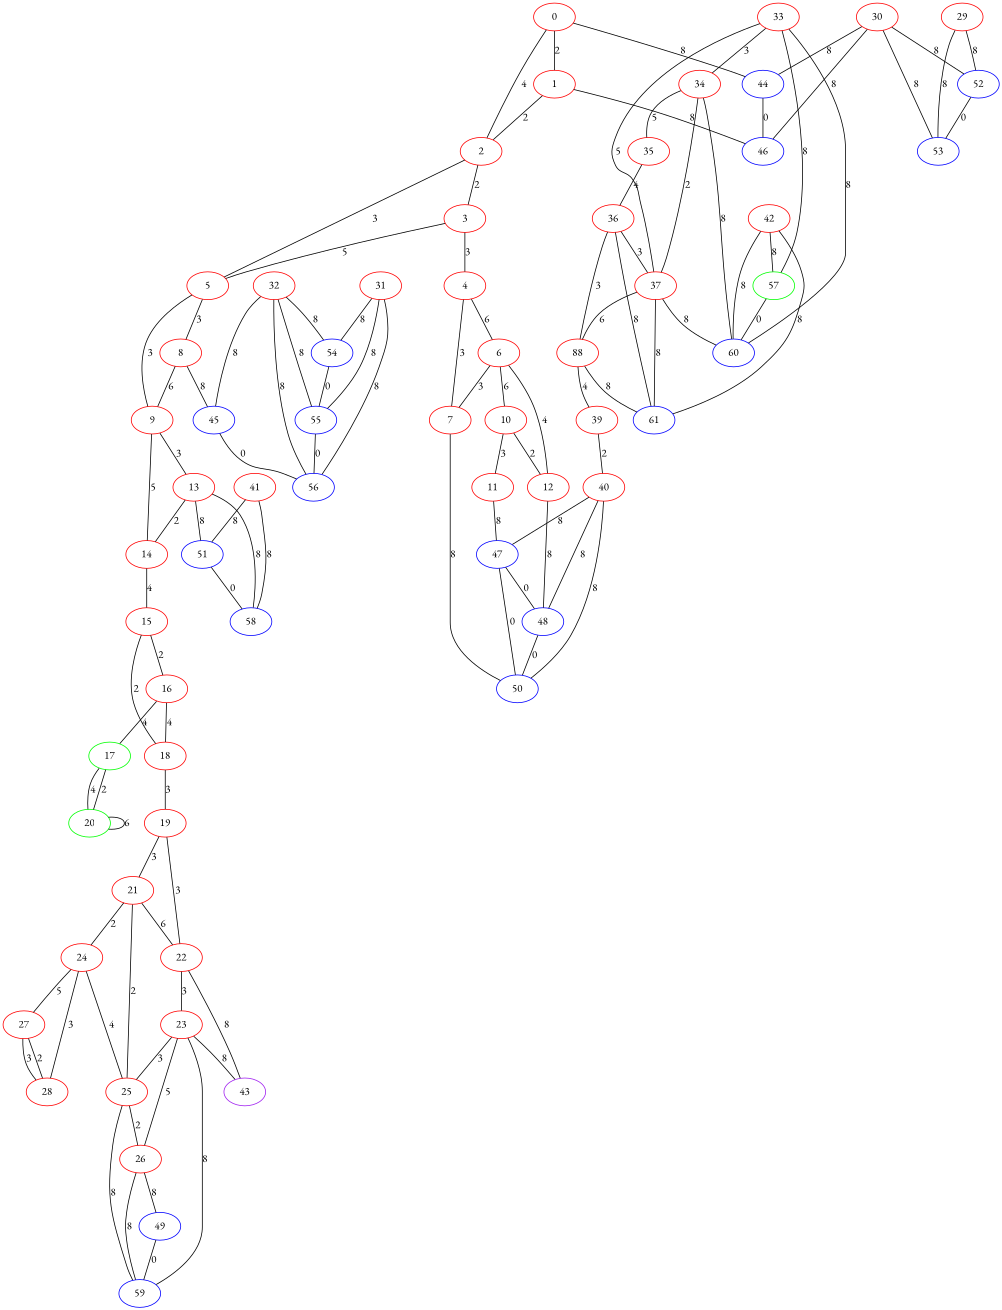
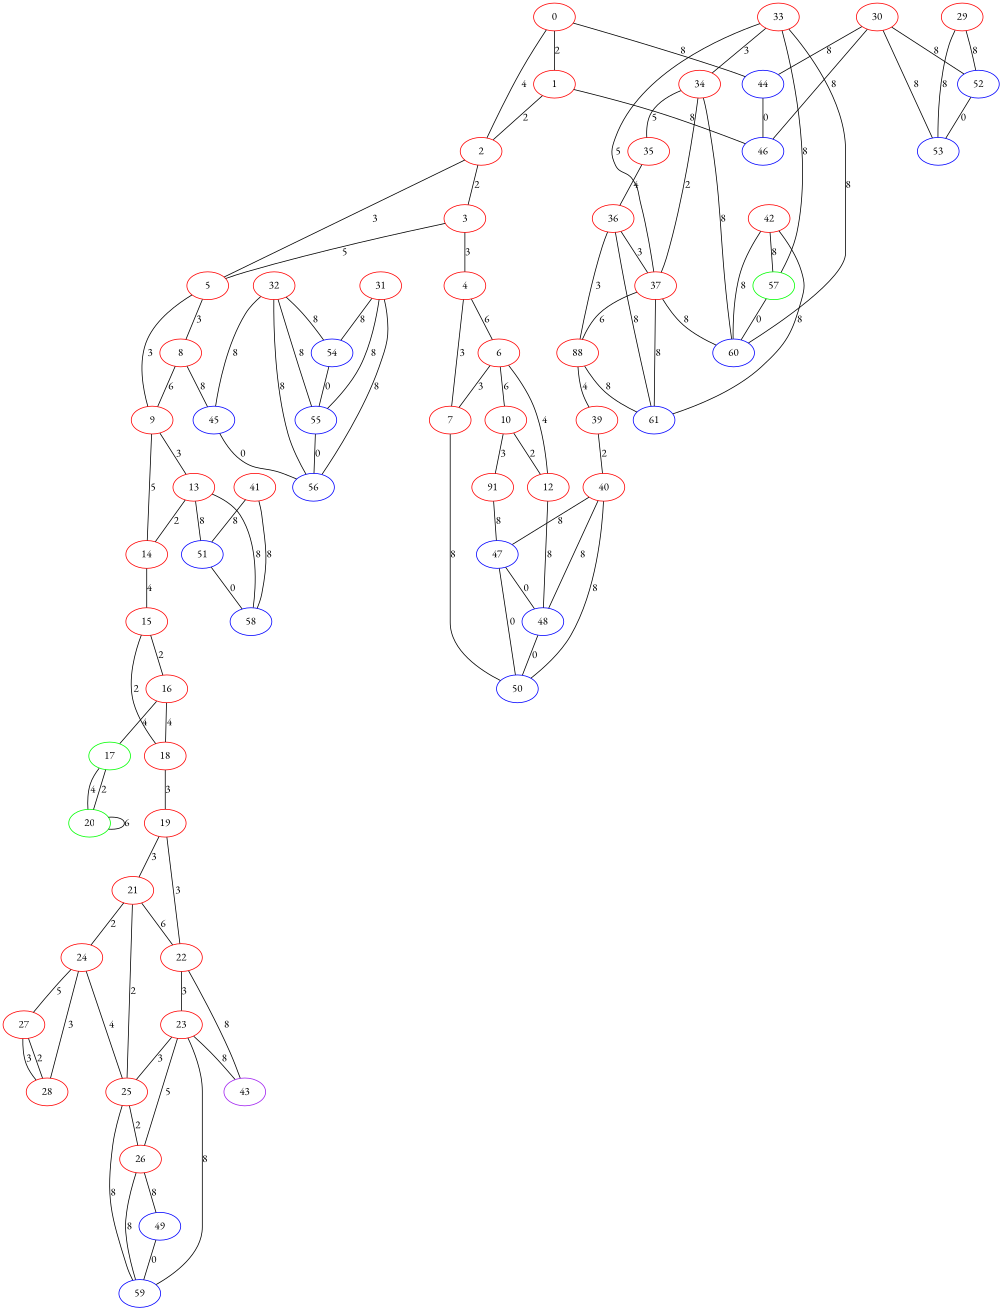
(493, 487) -> (493, 487)
